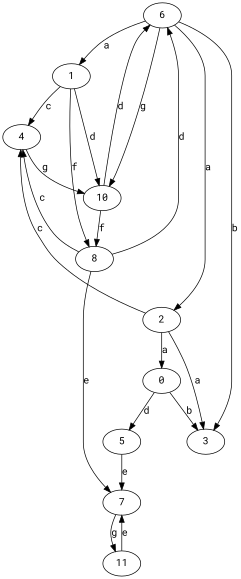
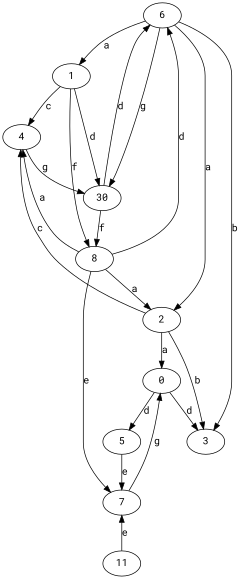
(42, 198) -> (42, 198)
(102, 198) -> (102, 198)
none -> (126, 287)
(198, 381) -> (198, 381)
(189, 411) -> (189, 411)
(111, 530) -> (149, 447)
